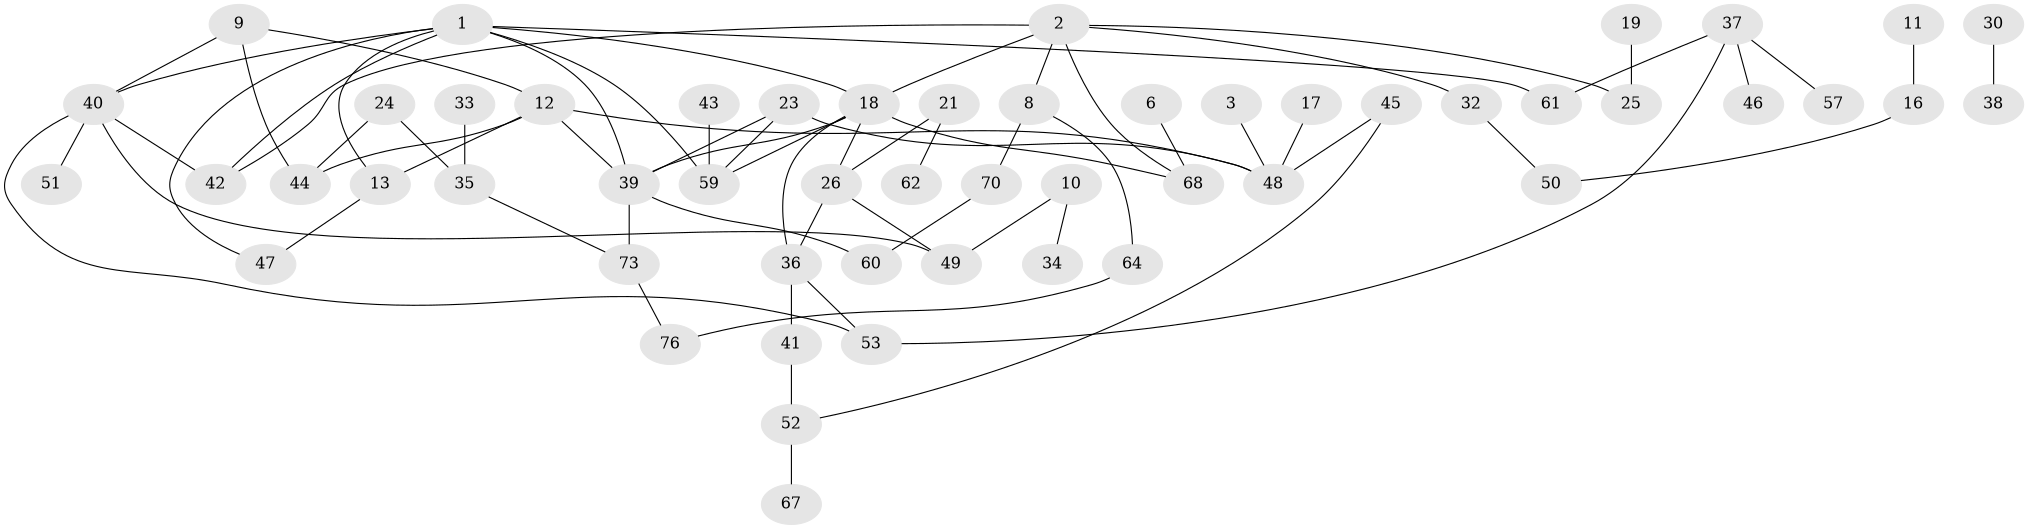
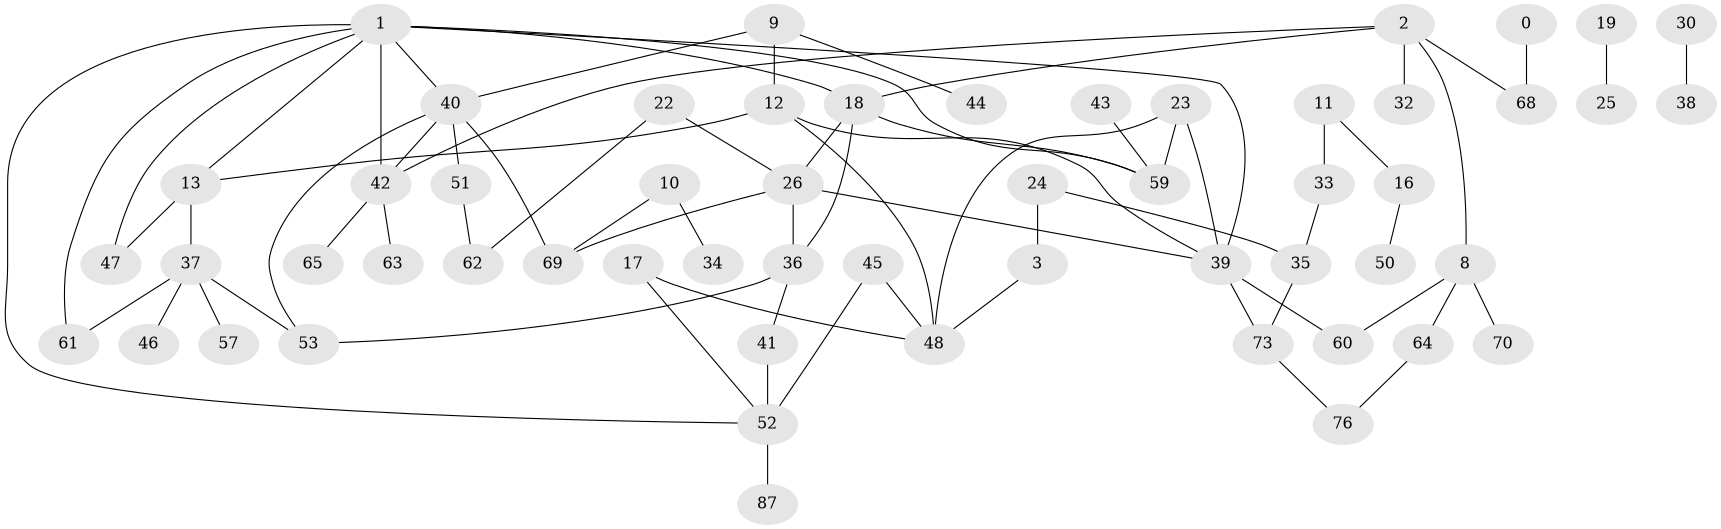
(1351, 41) -> none
(949, 104) -> (664, 104)
(1151, 104) -> (1527, 24)
(764, 142) -> (1007, 224)
(433, 143) -> none
(343, 144) -> (1038, 223)
(1511, 144) -> none
none -> (1324, 145)
(1035, 151) -> none
none -> (467, 224)
none -> (191, 225)
(931, 225) -> (1404, 305)
none -> (313, 264)
none -> (393, 264)
(951, 264) -> (553, 264)
none -> (700, 344)
none -> (81, 383)
(791, 504) -> (768, 504)
